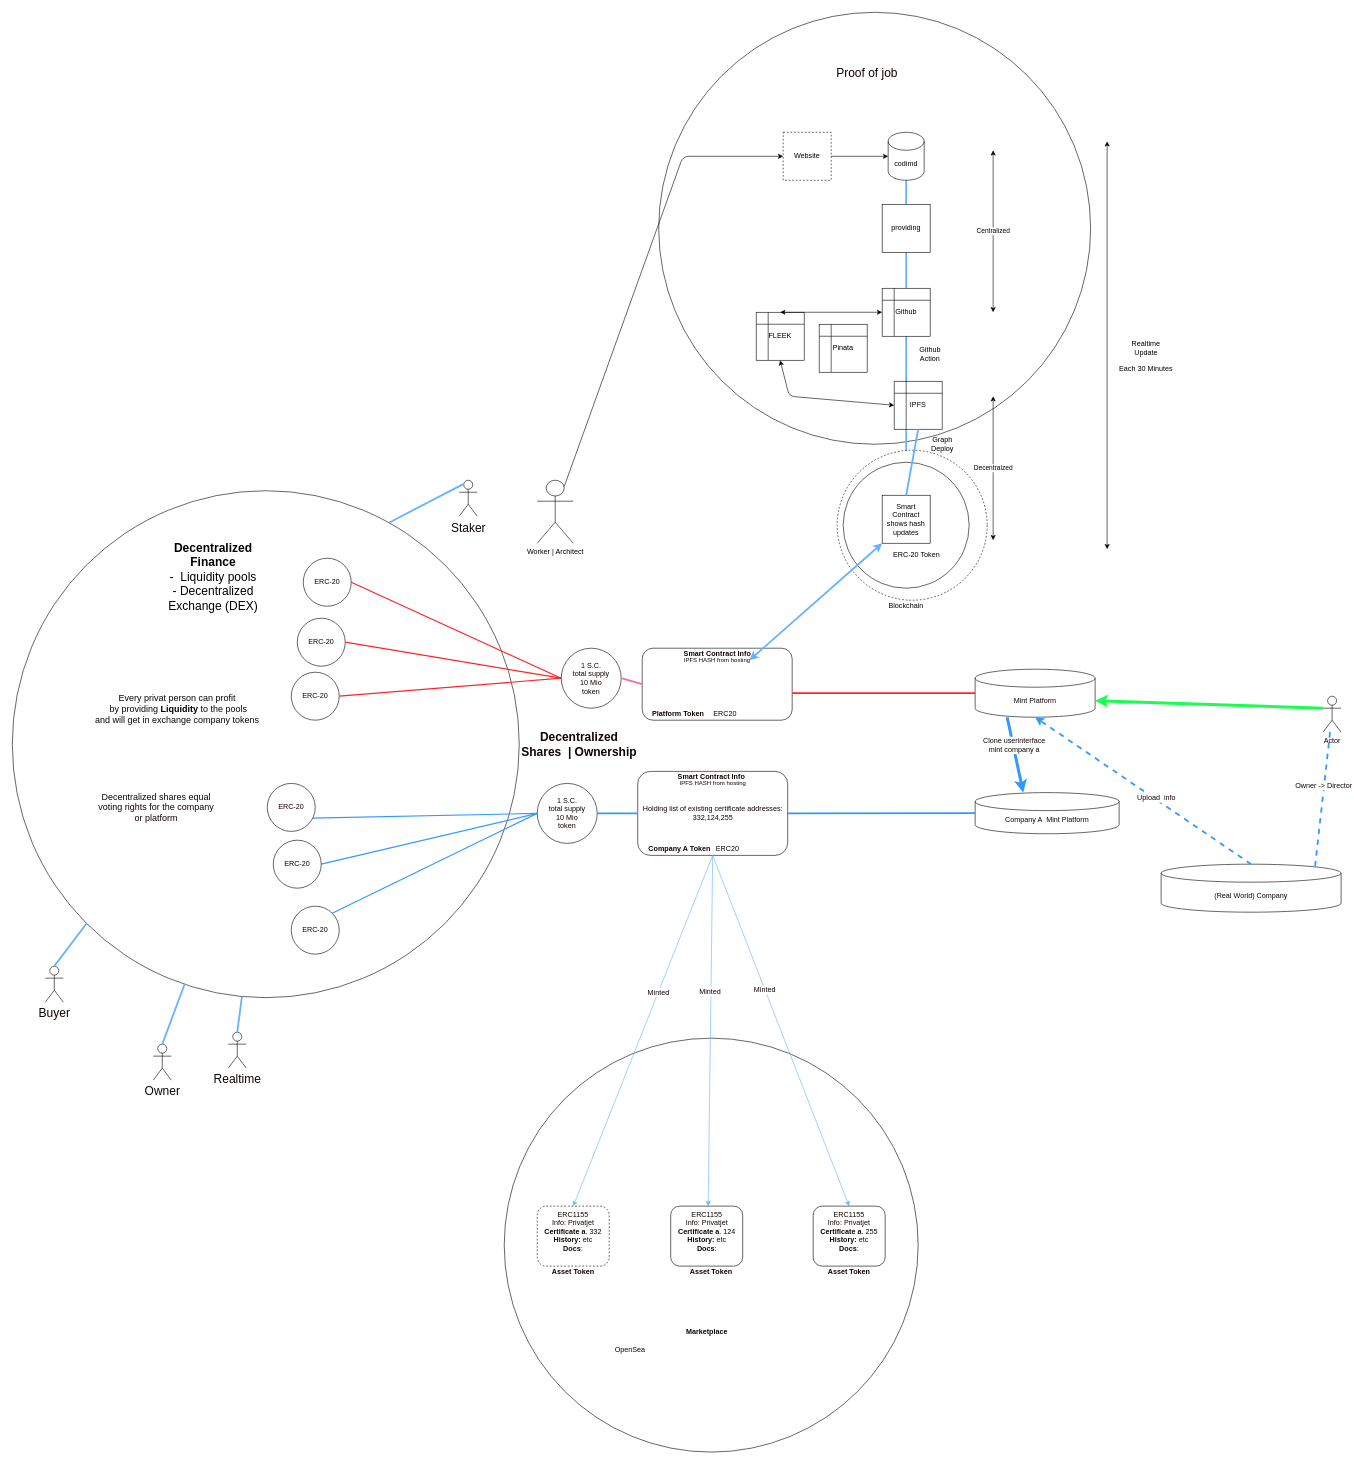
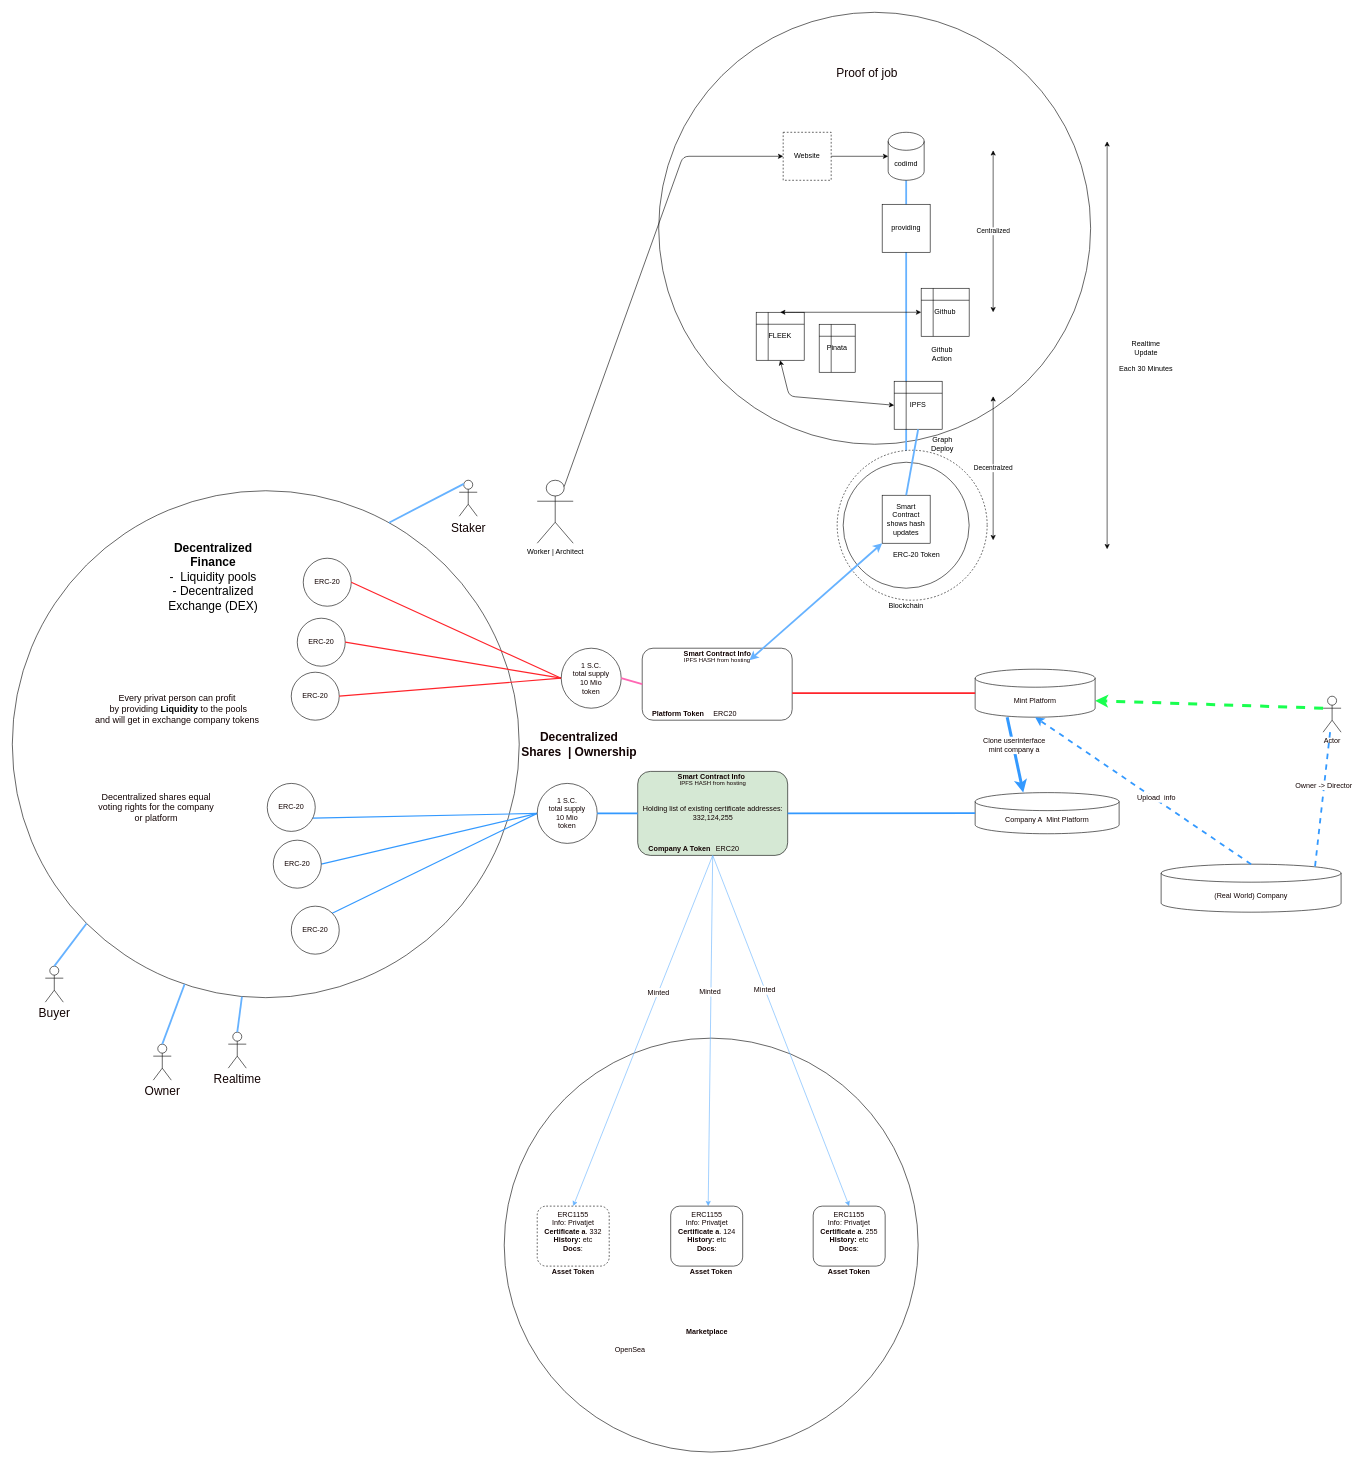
(906, 312) -> (945, 312)
(843, 348) -> (837, 348)
(930, 354) -> (942, 354)
(1213, 705) -> (1213, 705)
(713, 814) -> (713, 814)
